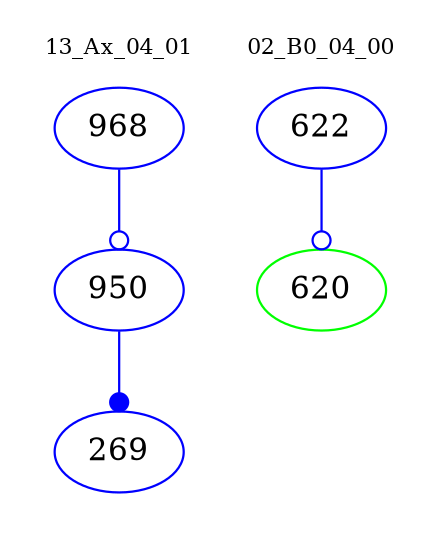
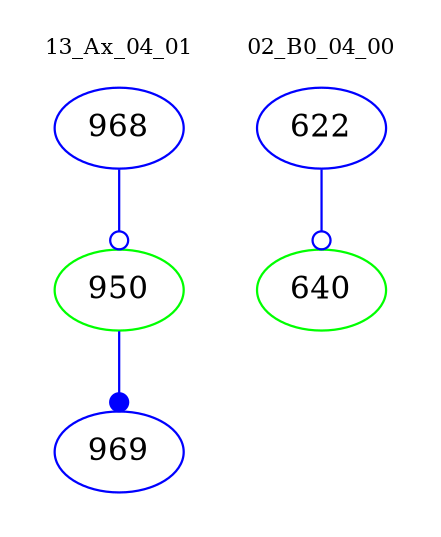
(119, 290) -> (119, 290)
(322, 290) -> (322, 290)
(119, 452) -> (119, 452)
